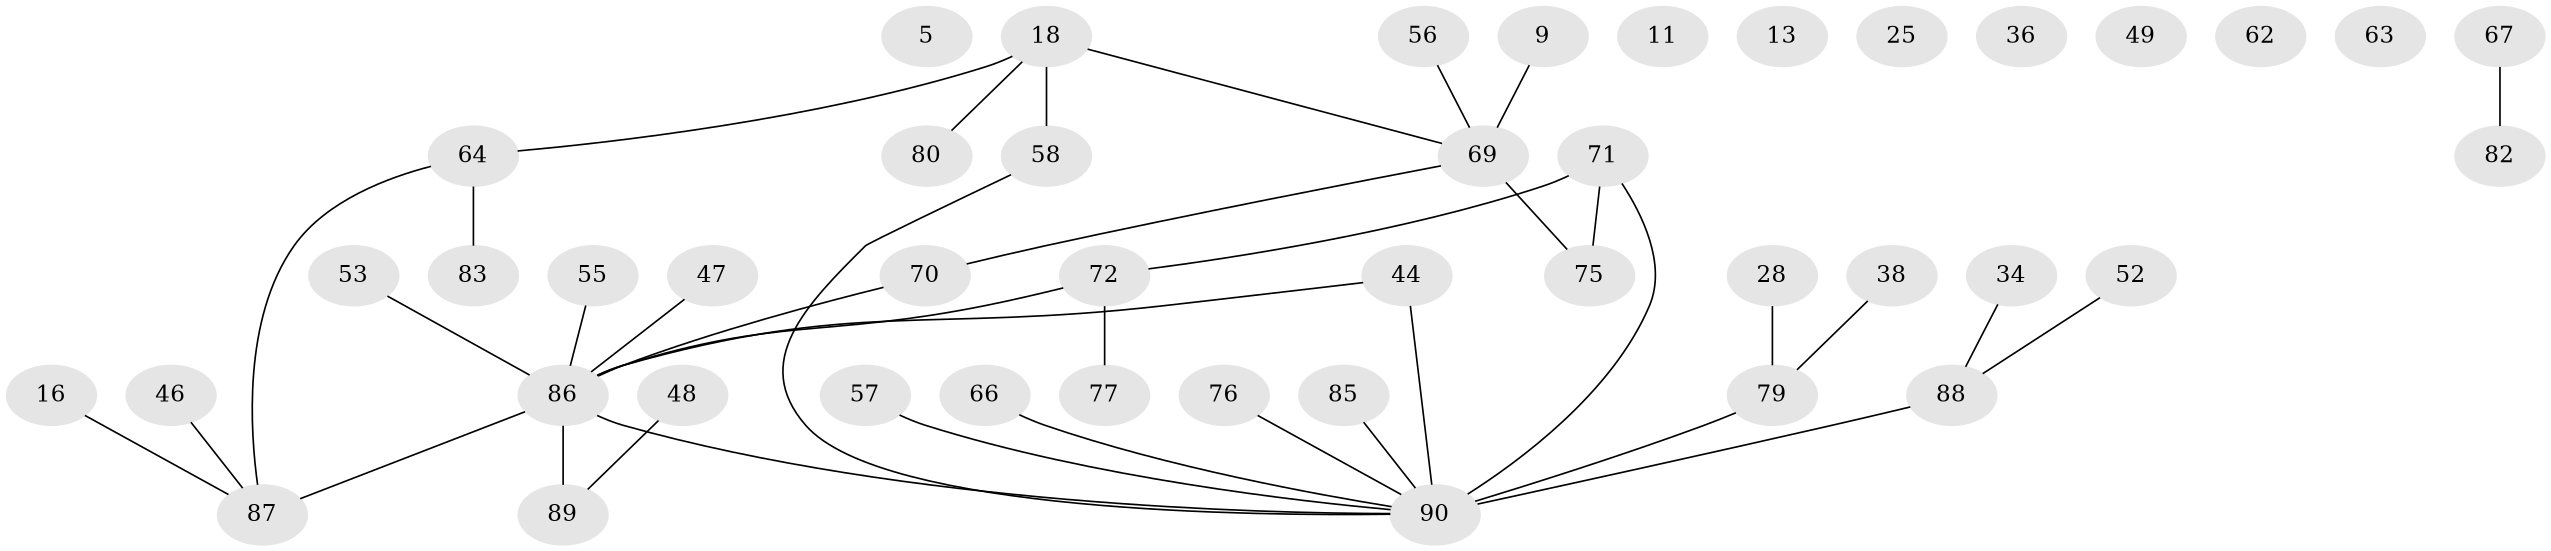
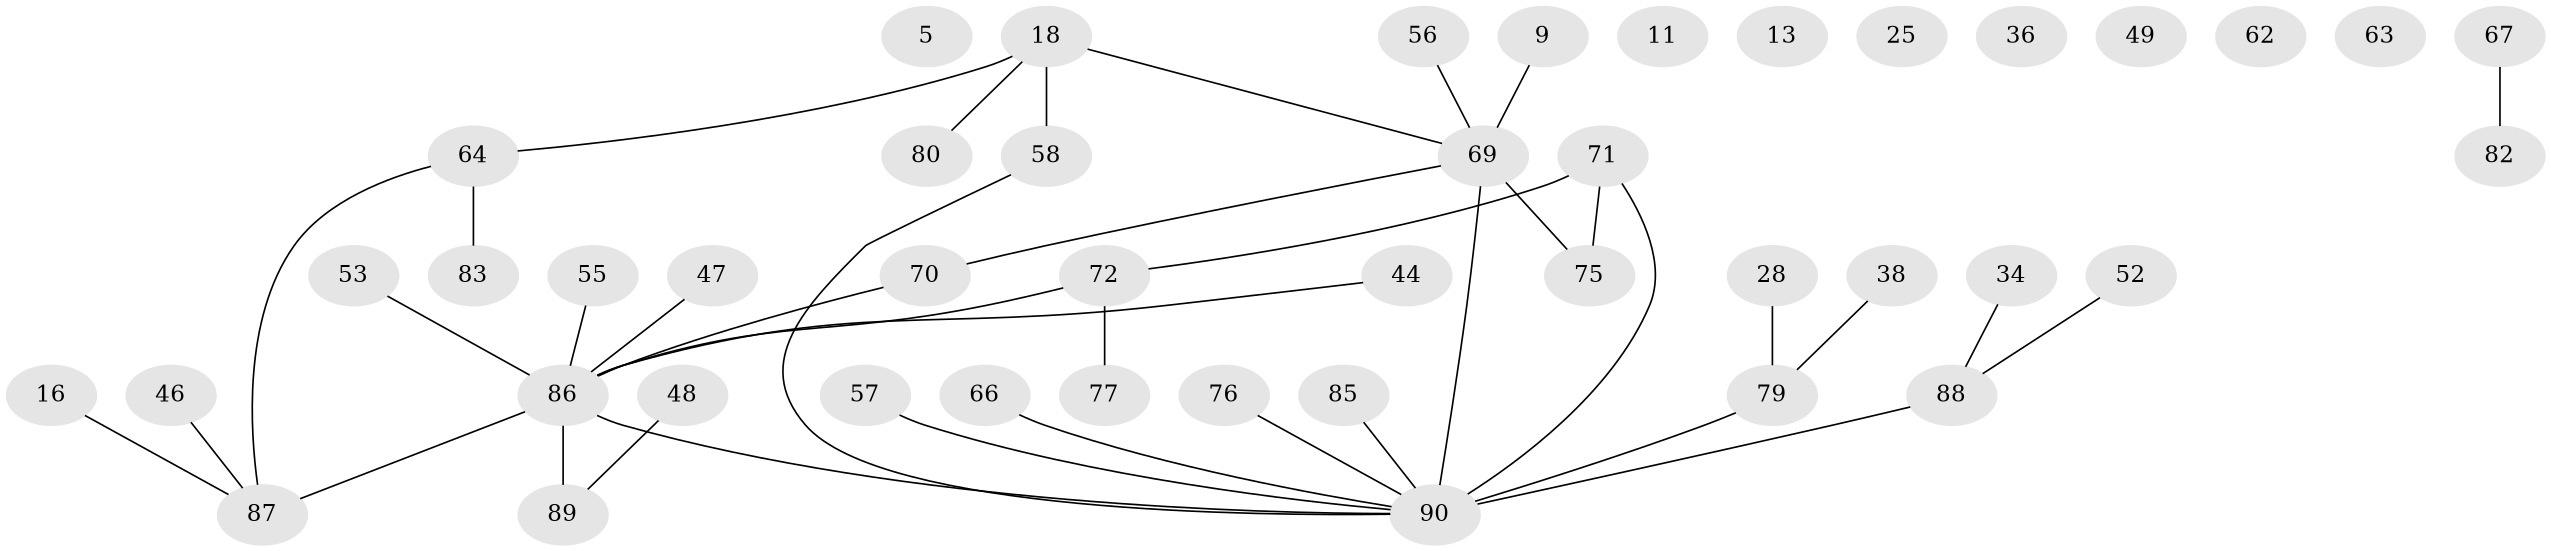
(1421, 395) -> (1463, 336)
